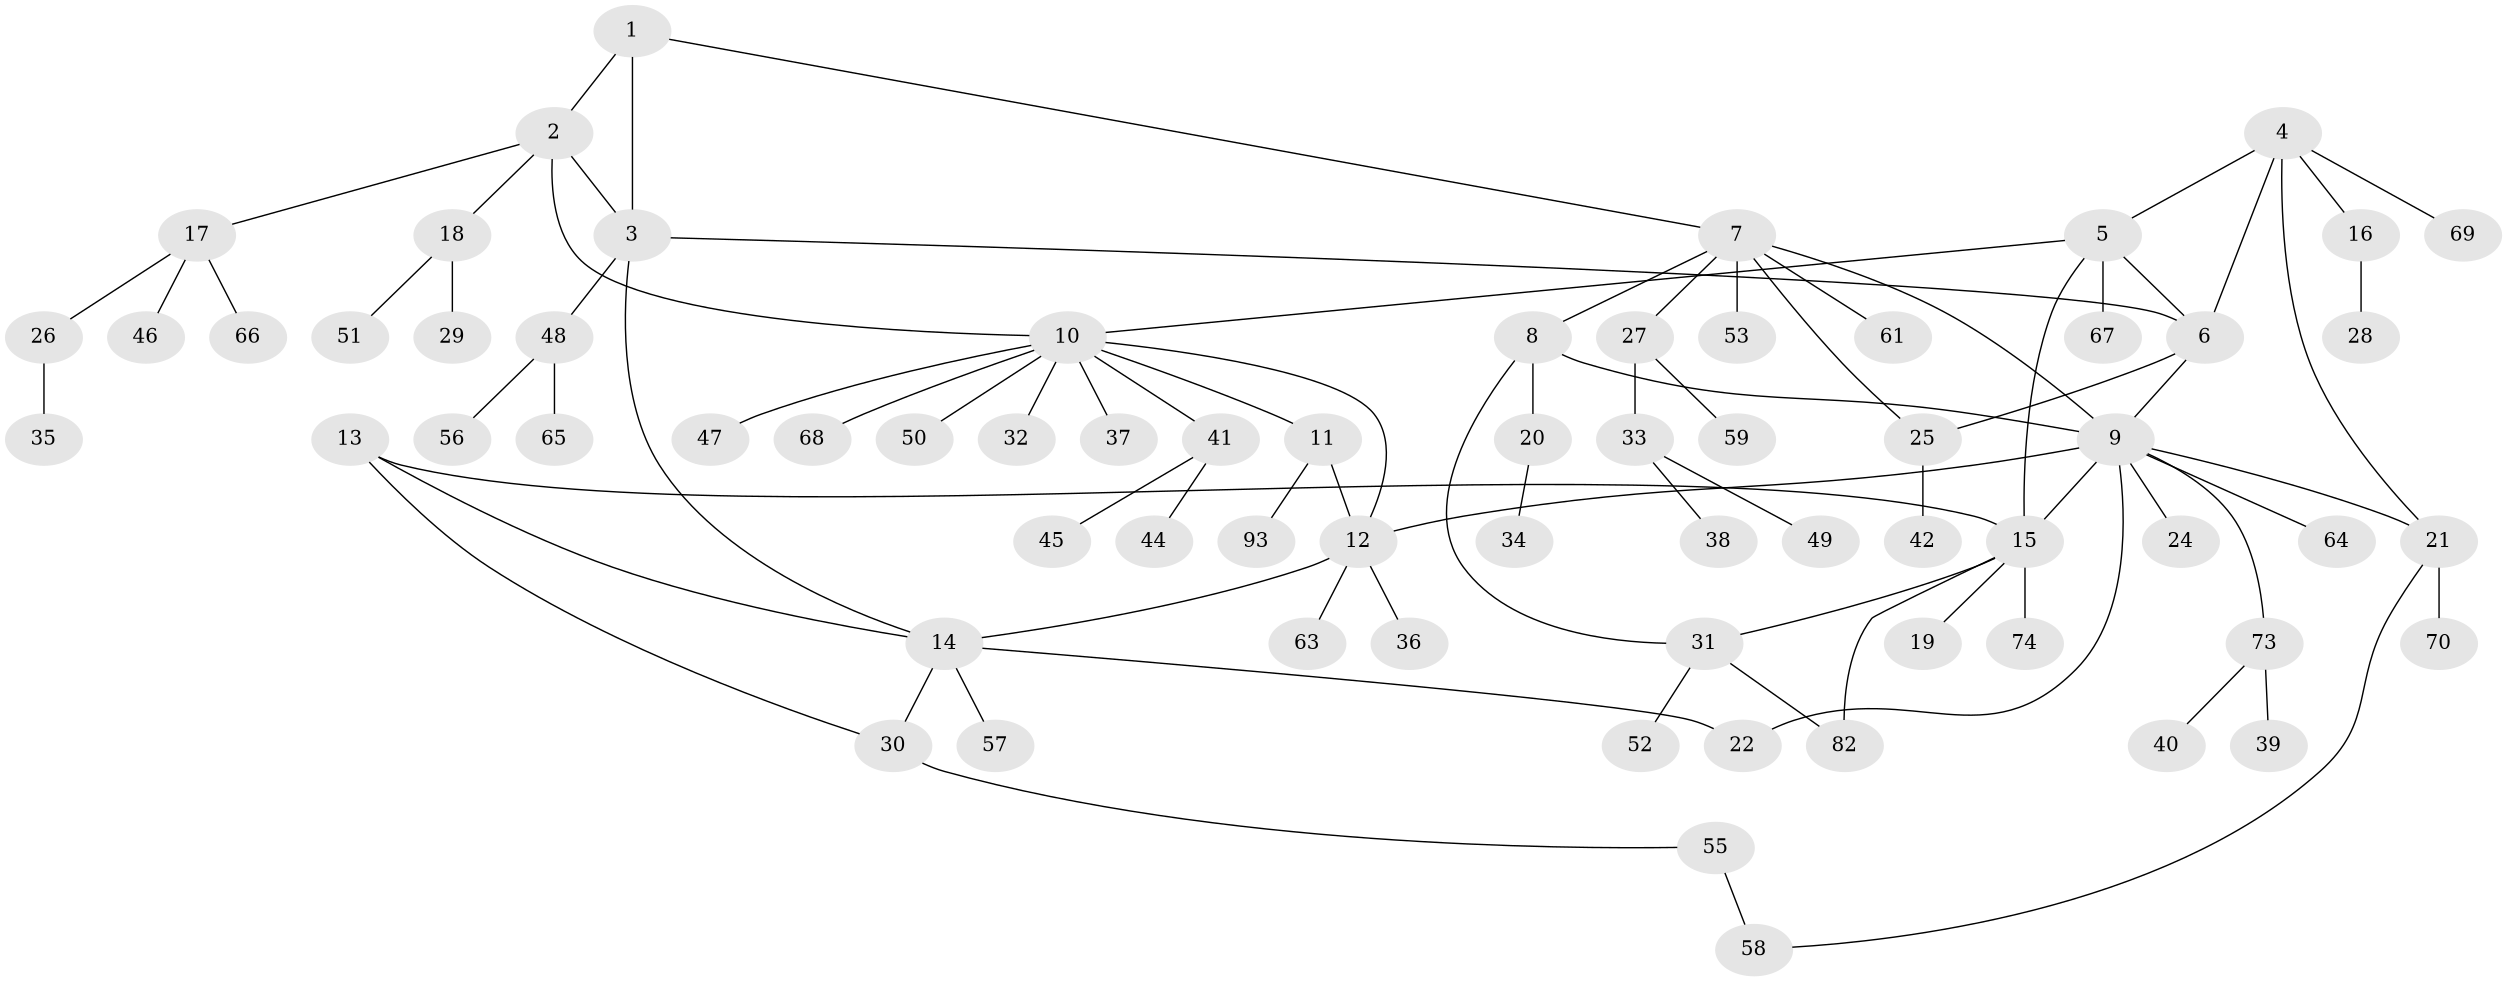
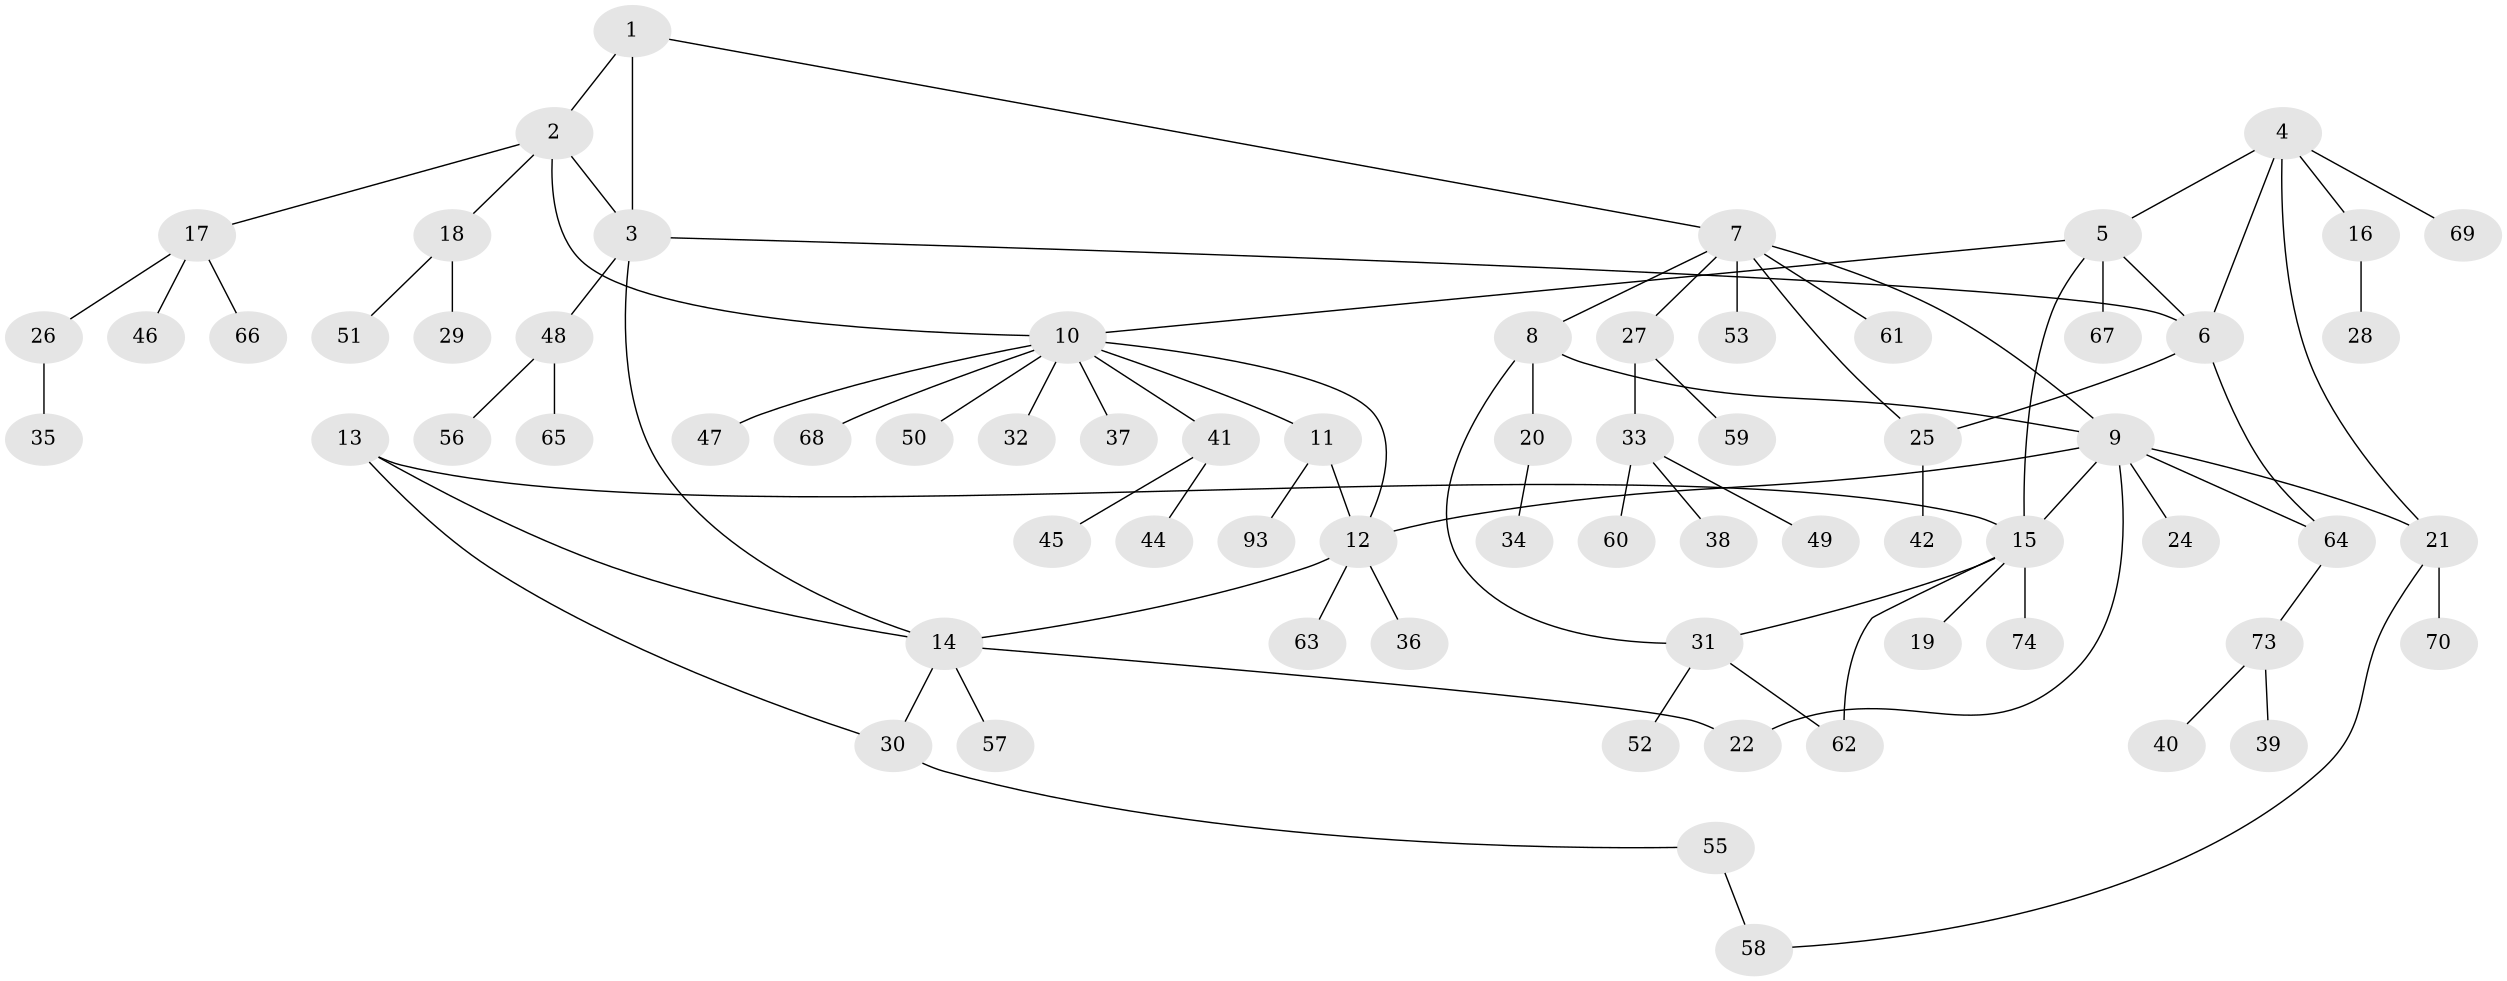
(2160, 389) -> (2253, 449)
(2232, 517) -> (2301, 593)
none -> (1617, 542)
(1845, 746) -> (1845, 746)
